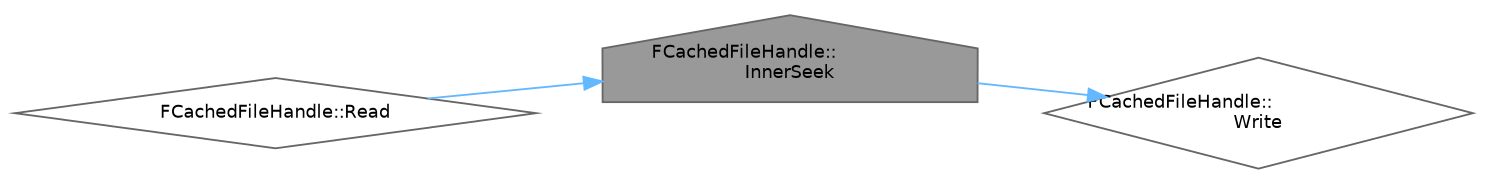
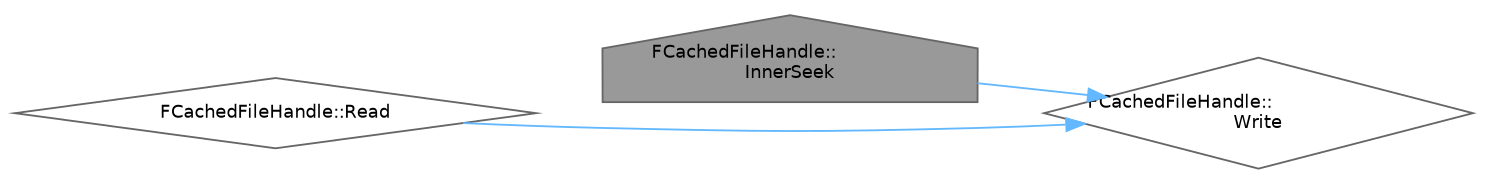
(506, 91) -> (764, 131)
